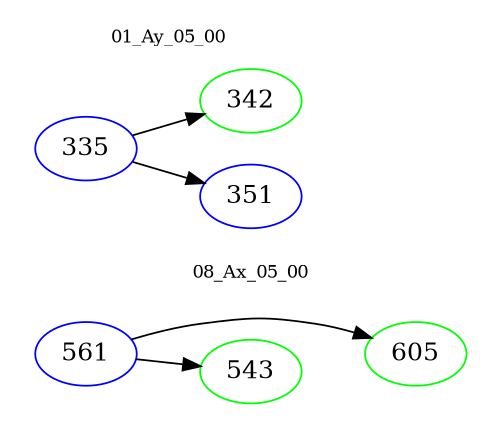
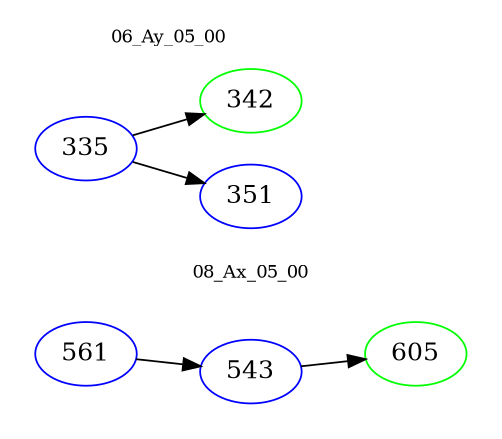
(168, 38) -> (168, 38)
(242, 319) -> (324, 364)
(251, 372) -> (251, 372)
